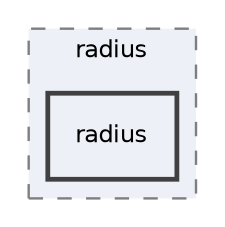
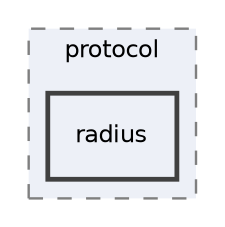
(112, 51) -> (112, 51)
